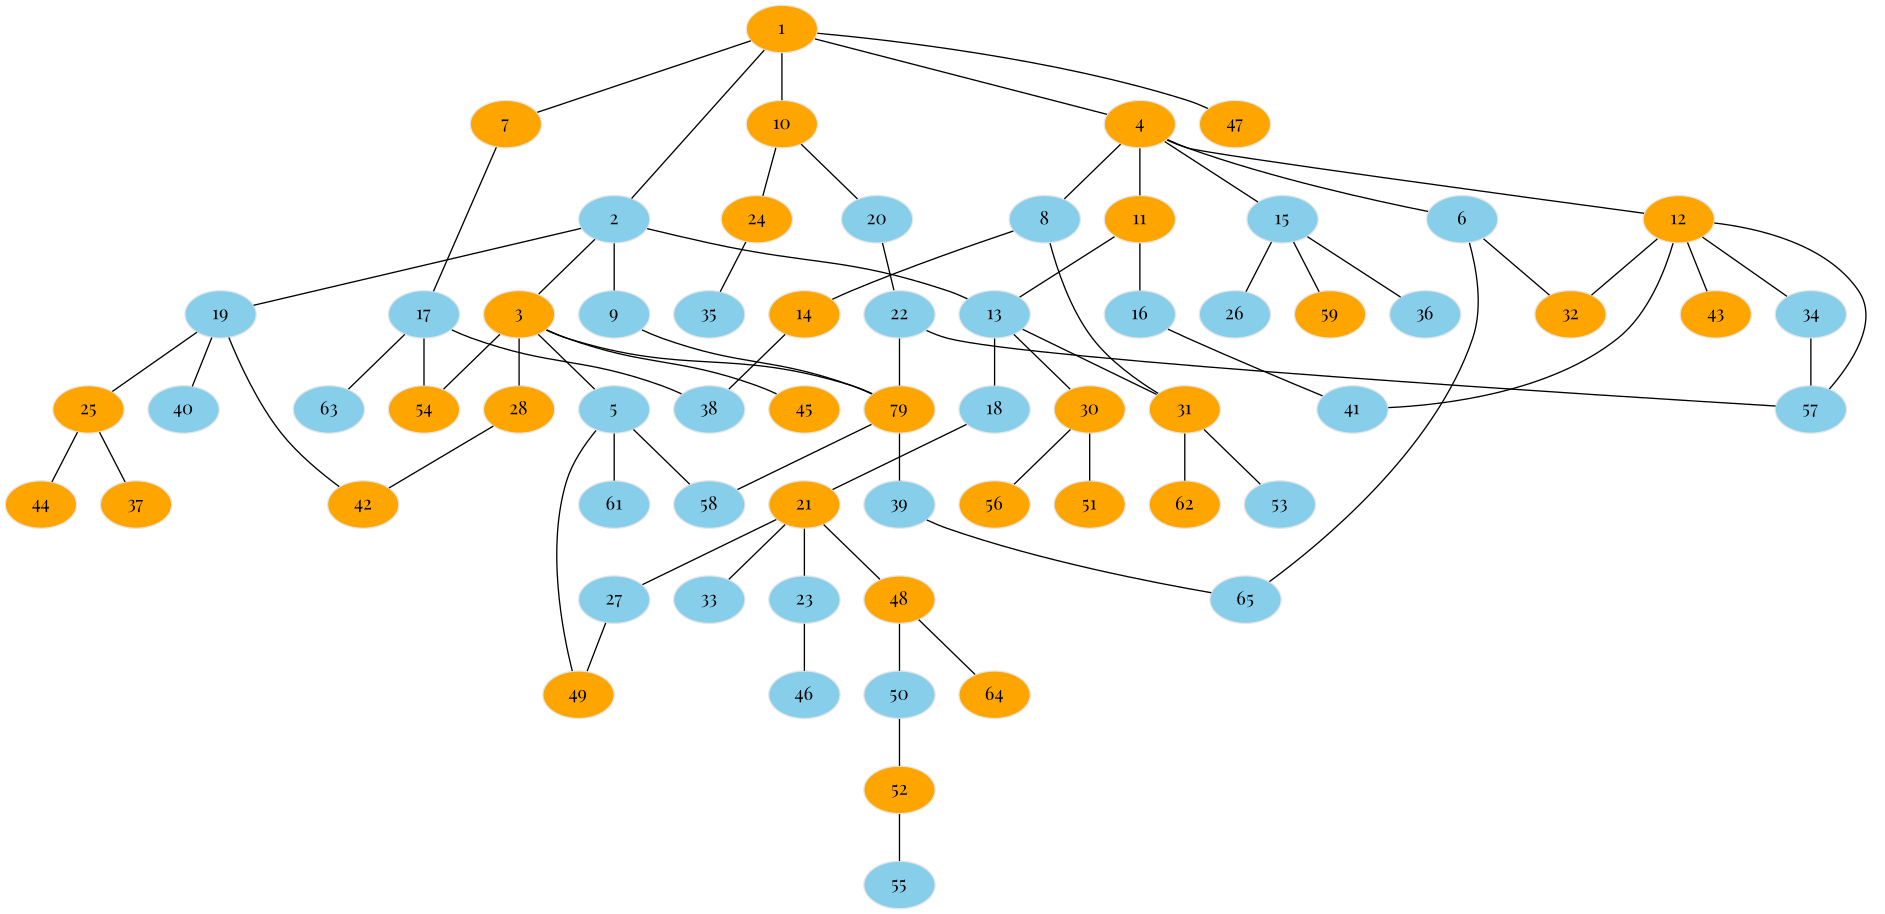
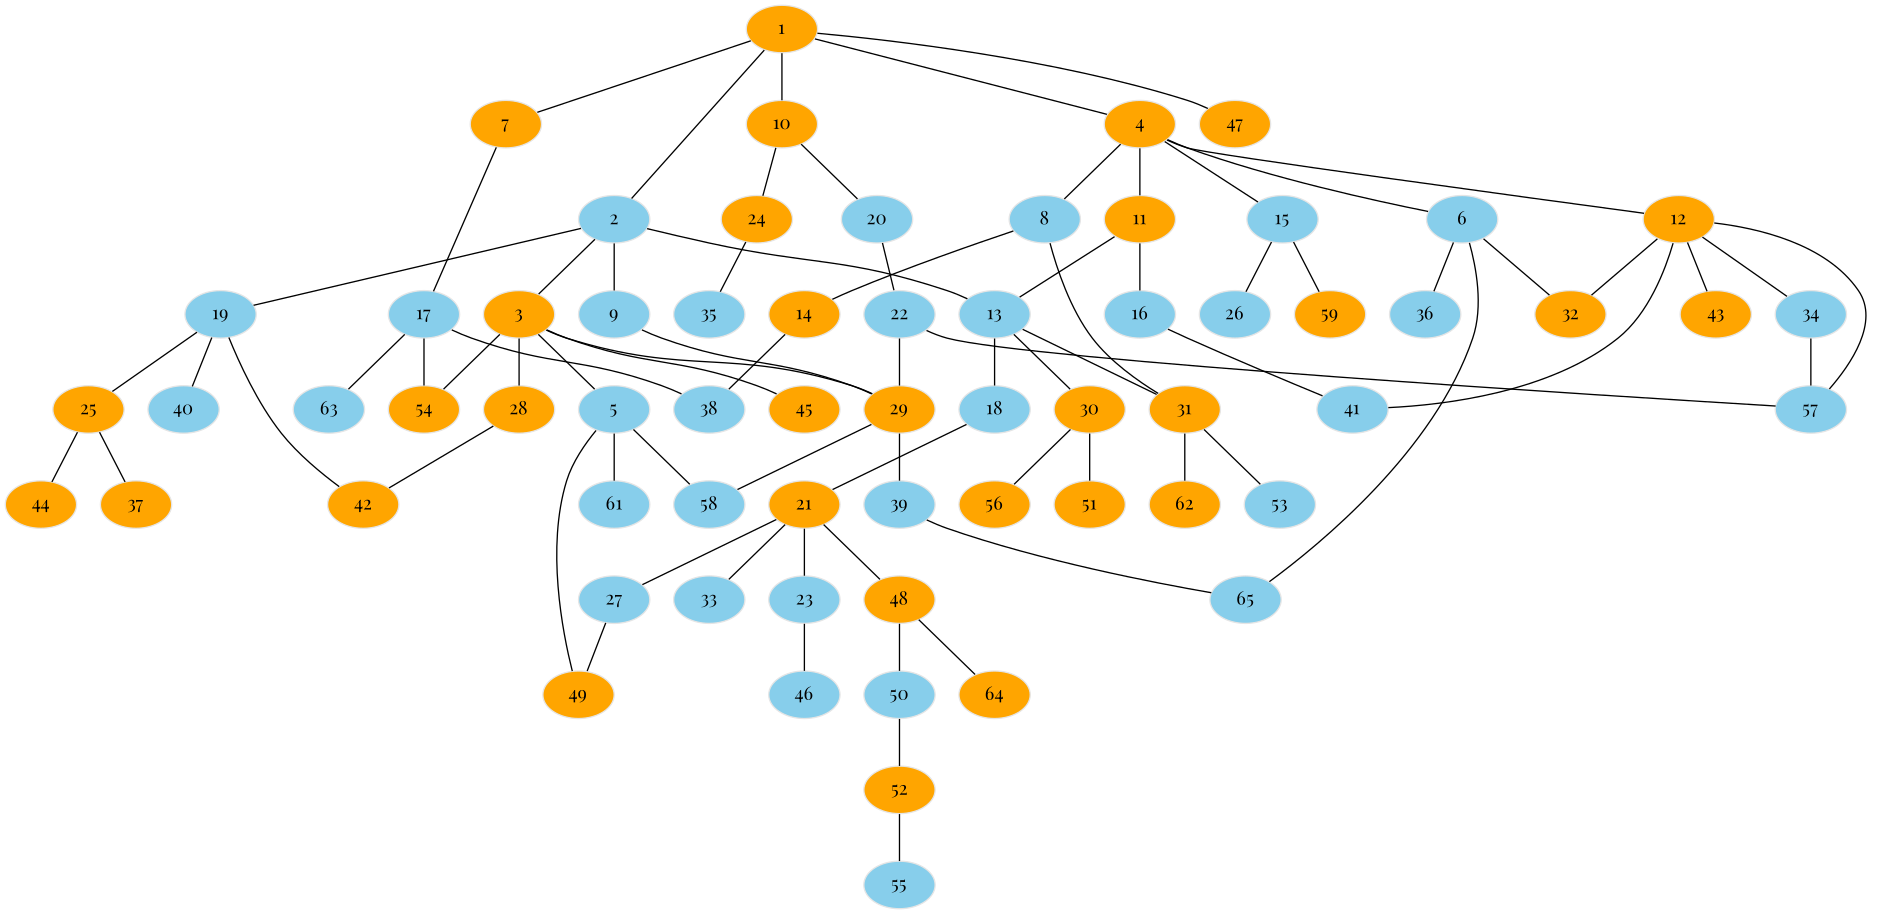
(1354, 267) -> (1444, 267)
(899, 409) -> (899, 409)
